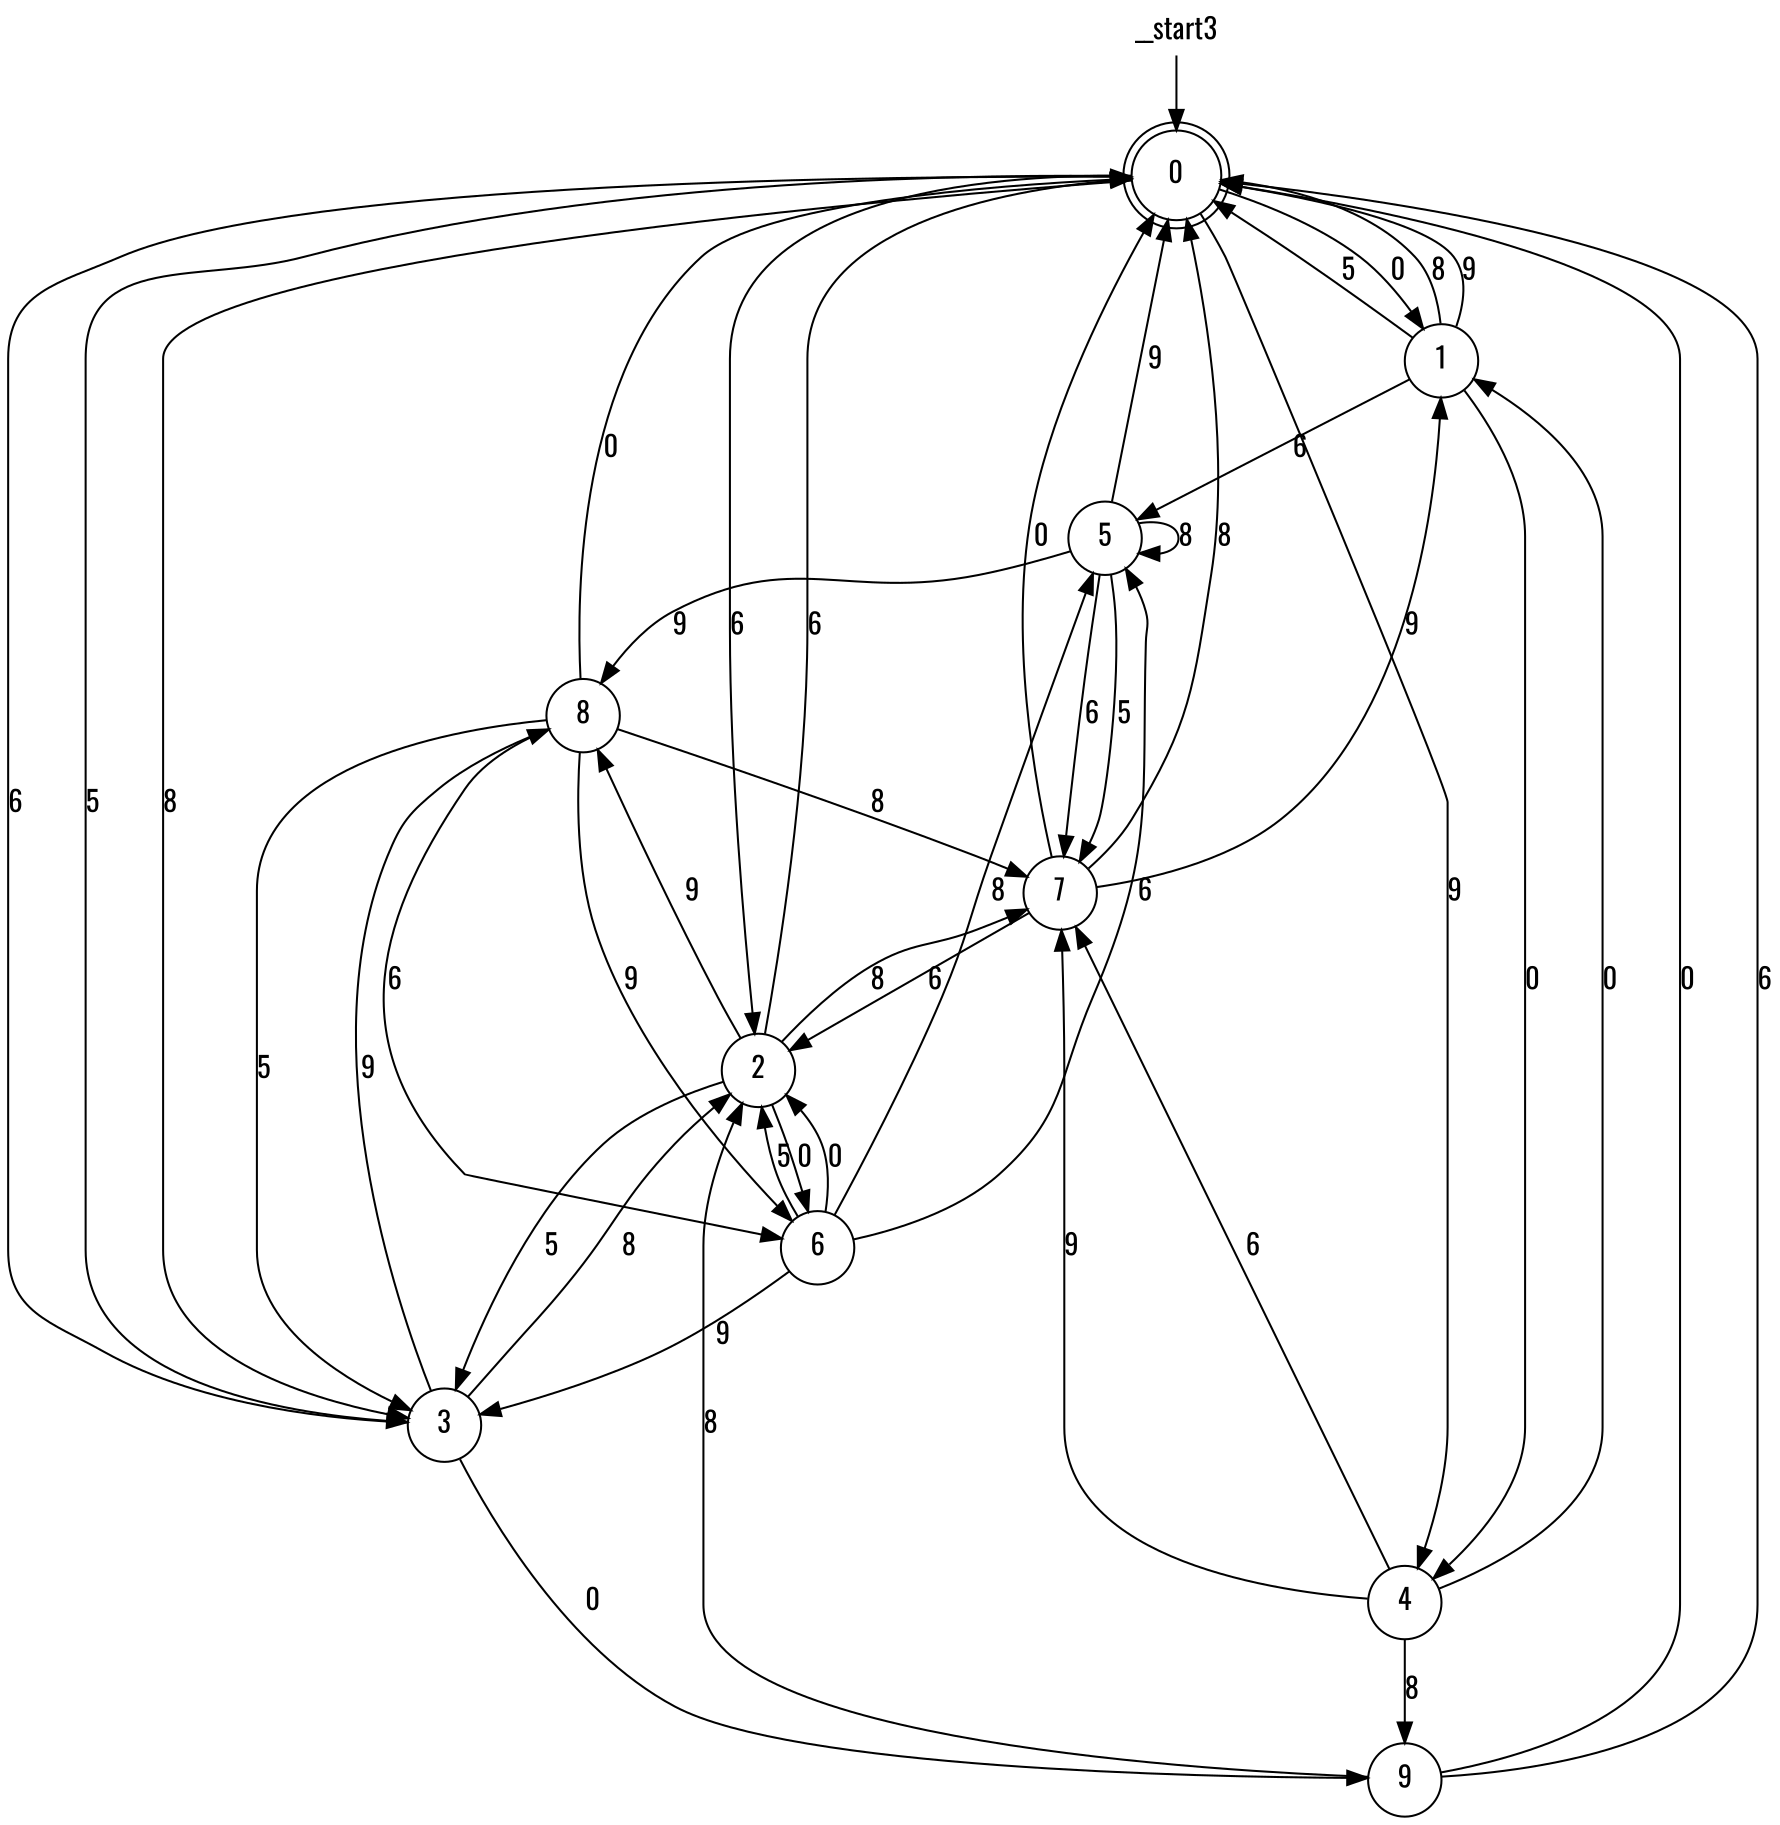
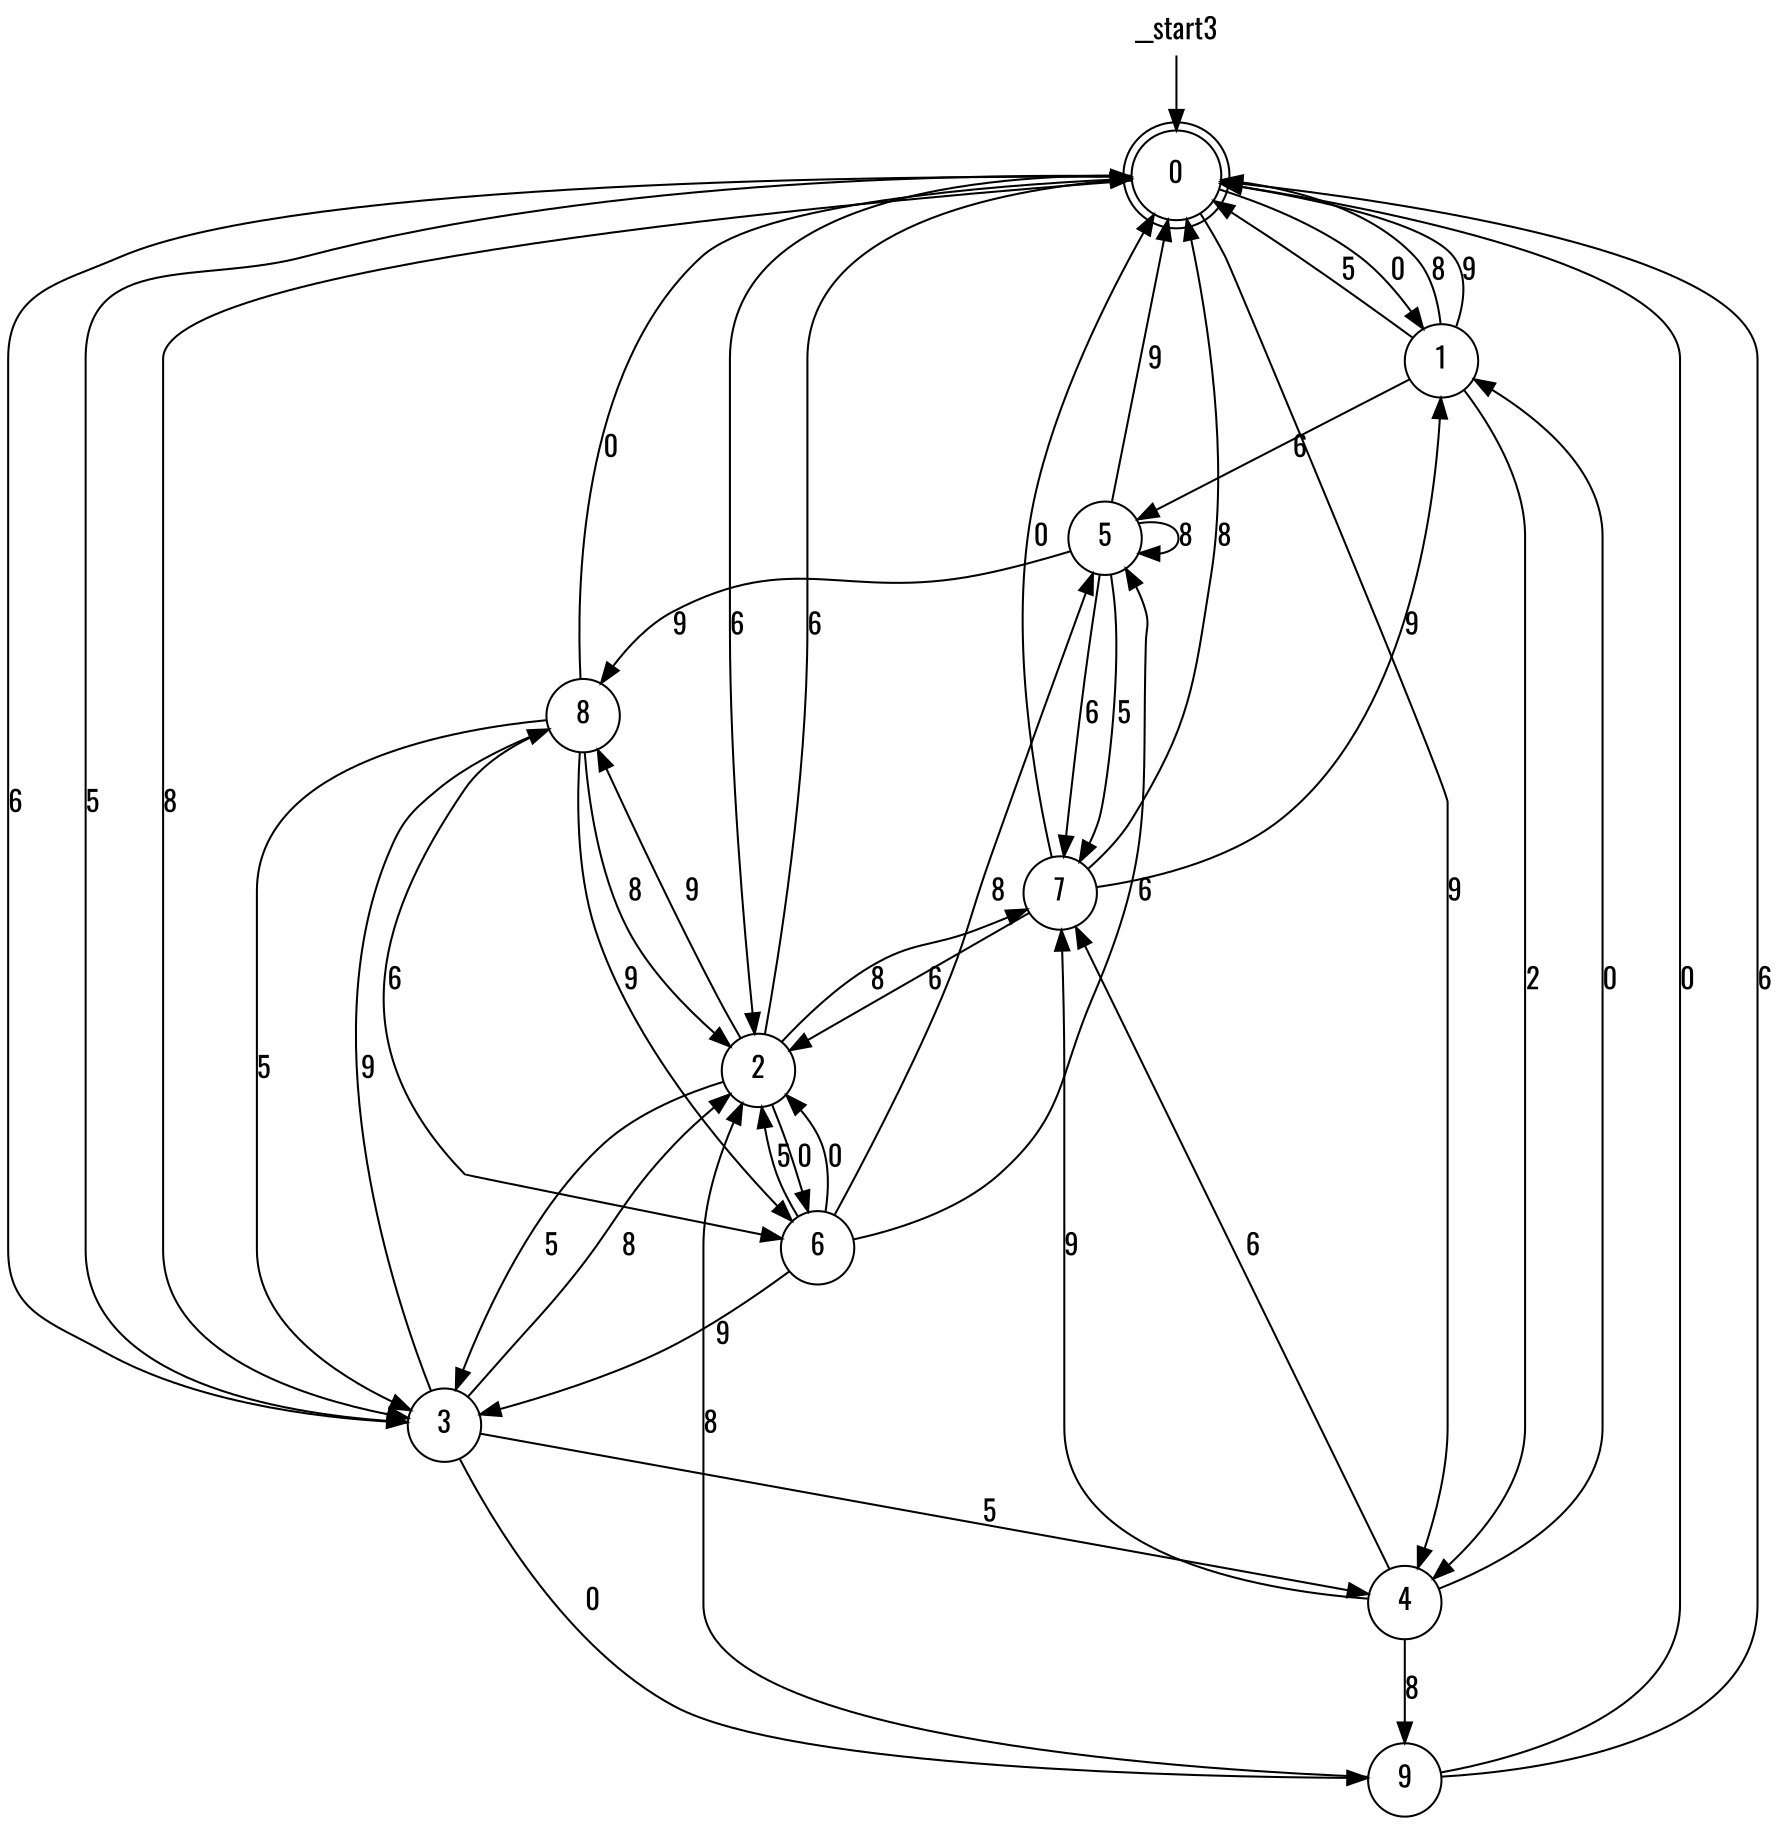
(814, 797) -> (618, 908)
(1533, 982) -> (1533, 982)
none -> (914, 1512)
